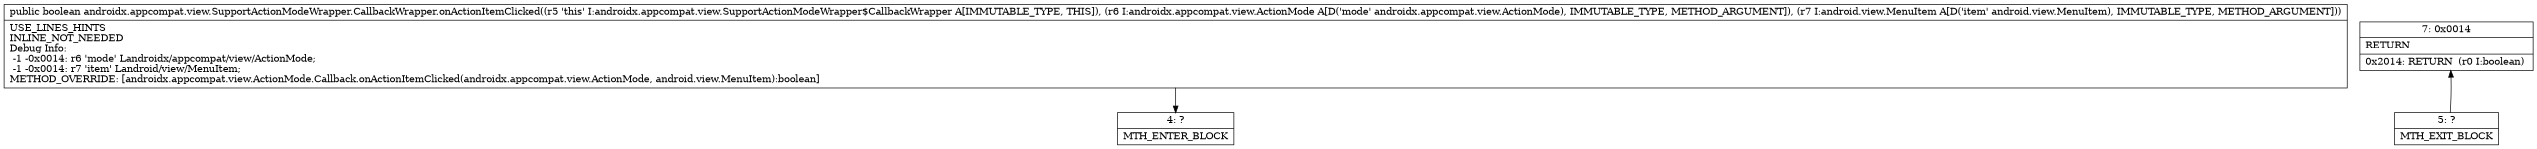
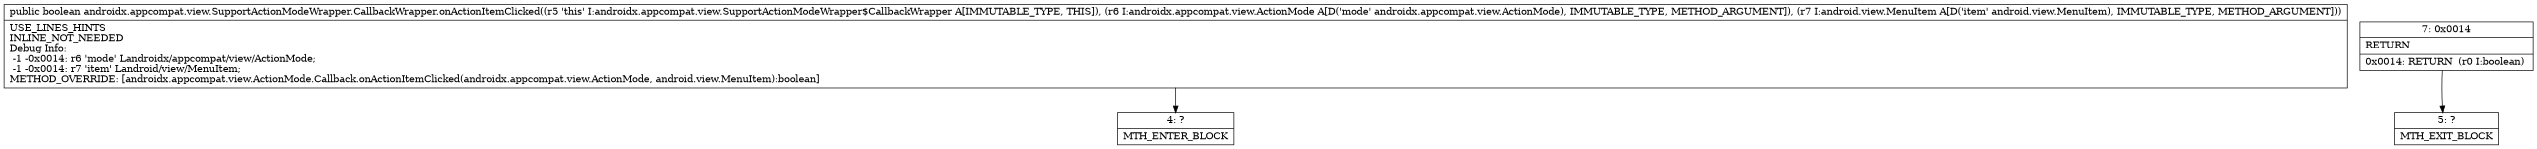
(2447, 62) -> (2447, 62)
(2451, 95) -> (2442, 88)
